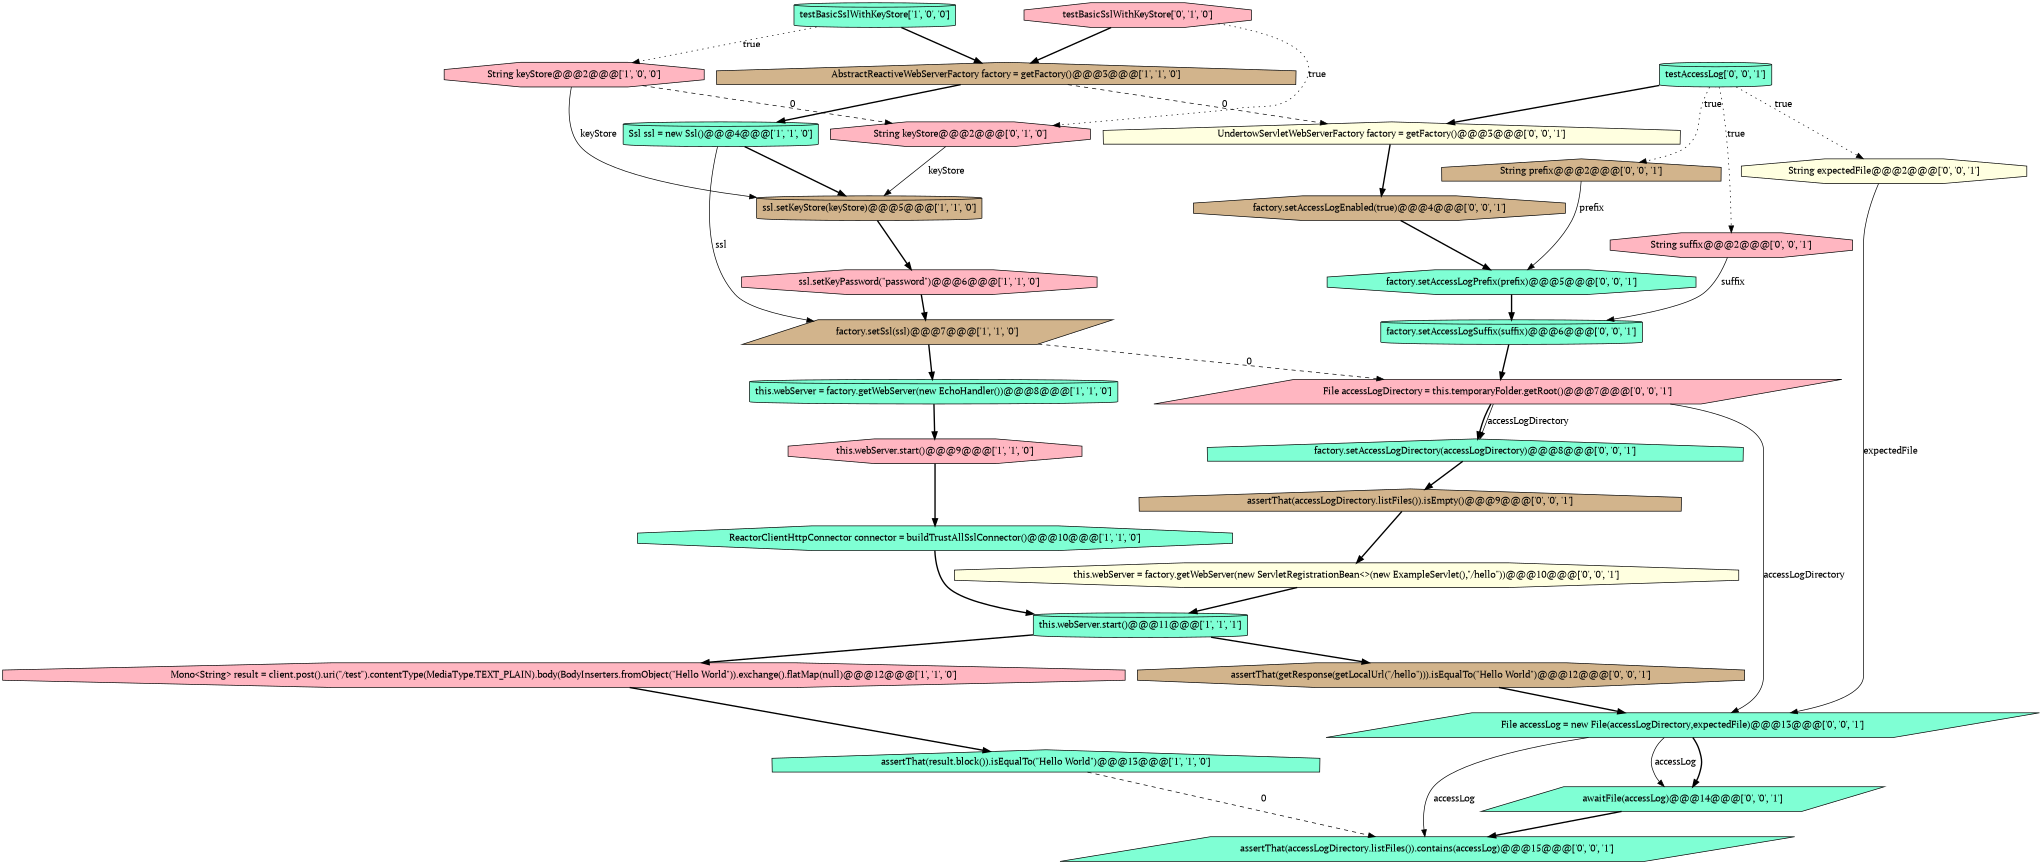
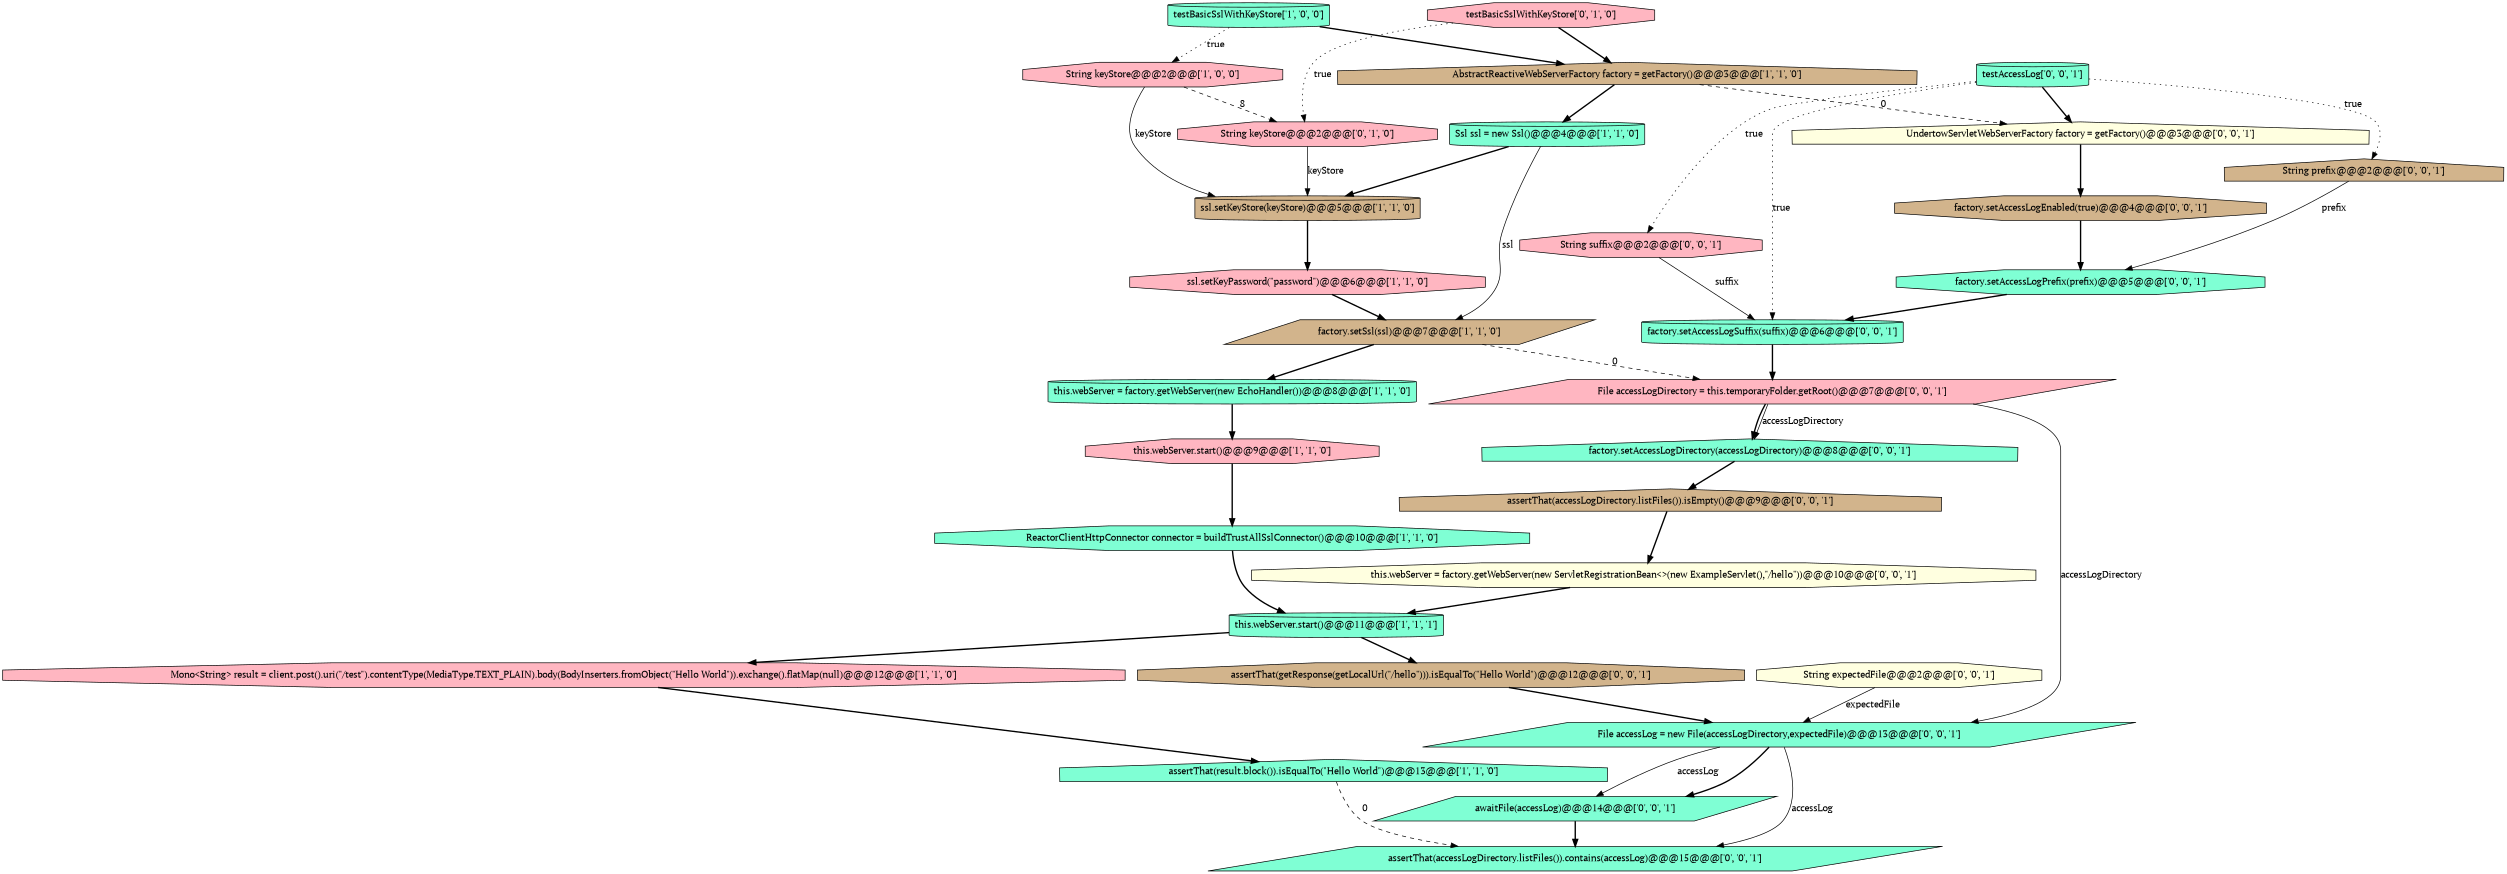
(793, 104) -> (1242, 104)
(1797, 121) -> (1785, 122)
